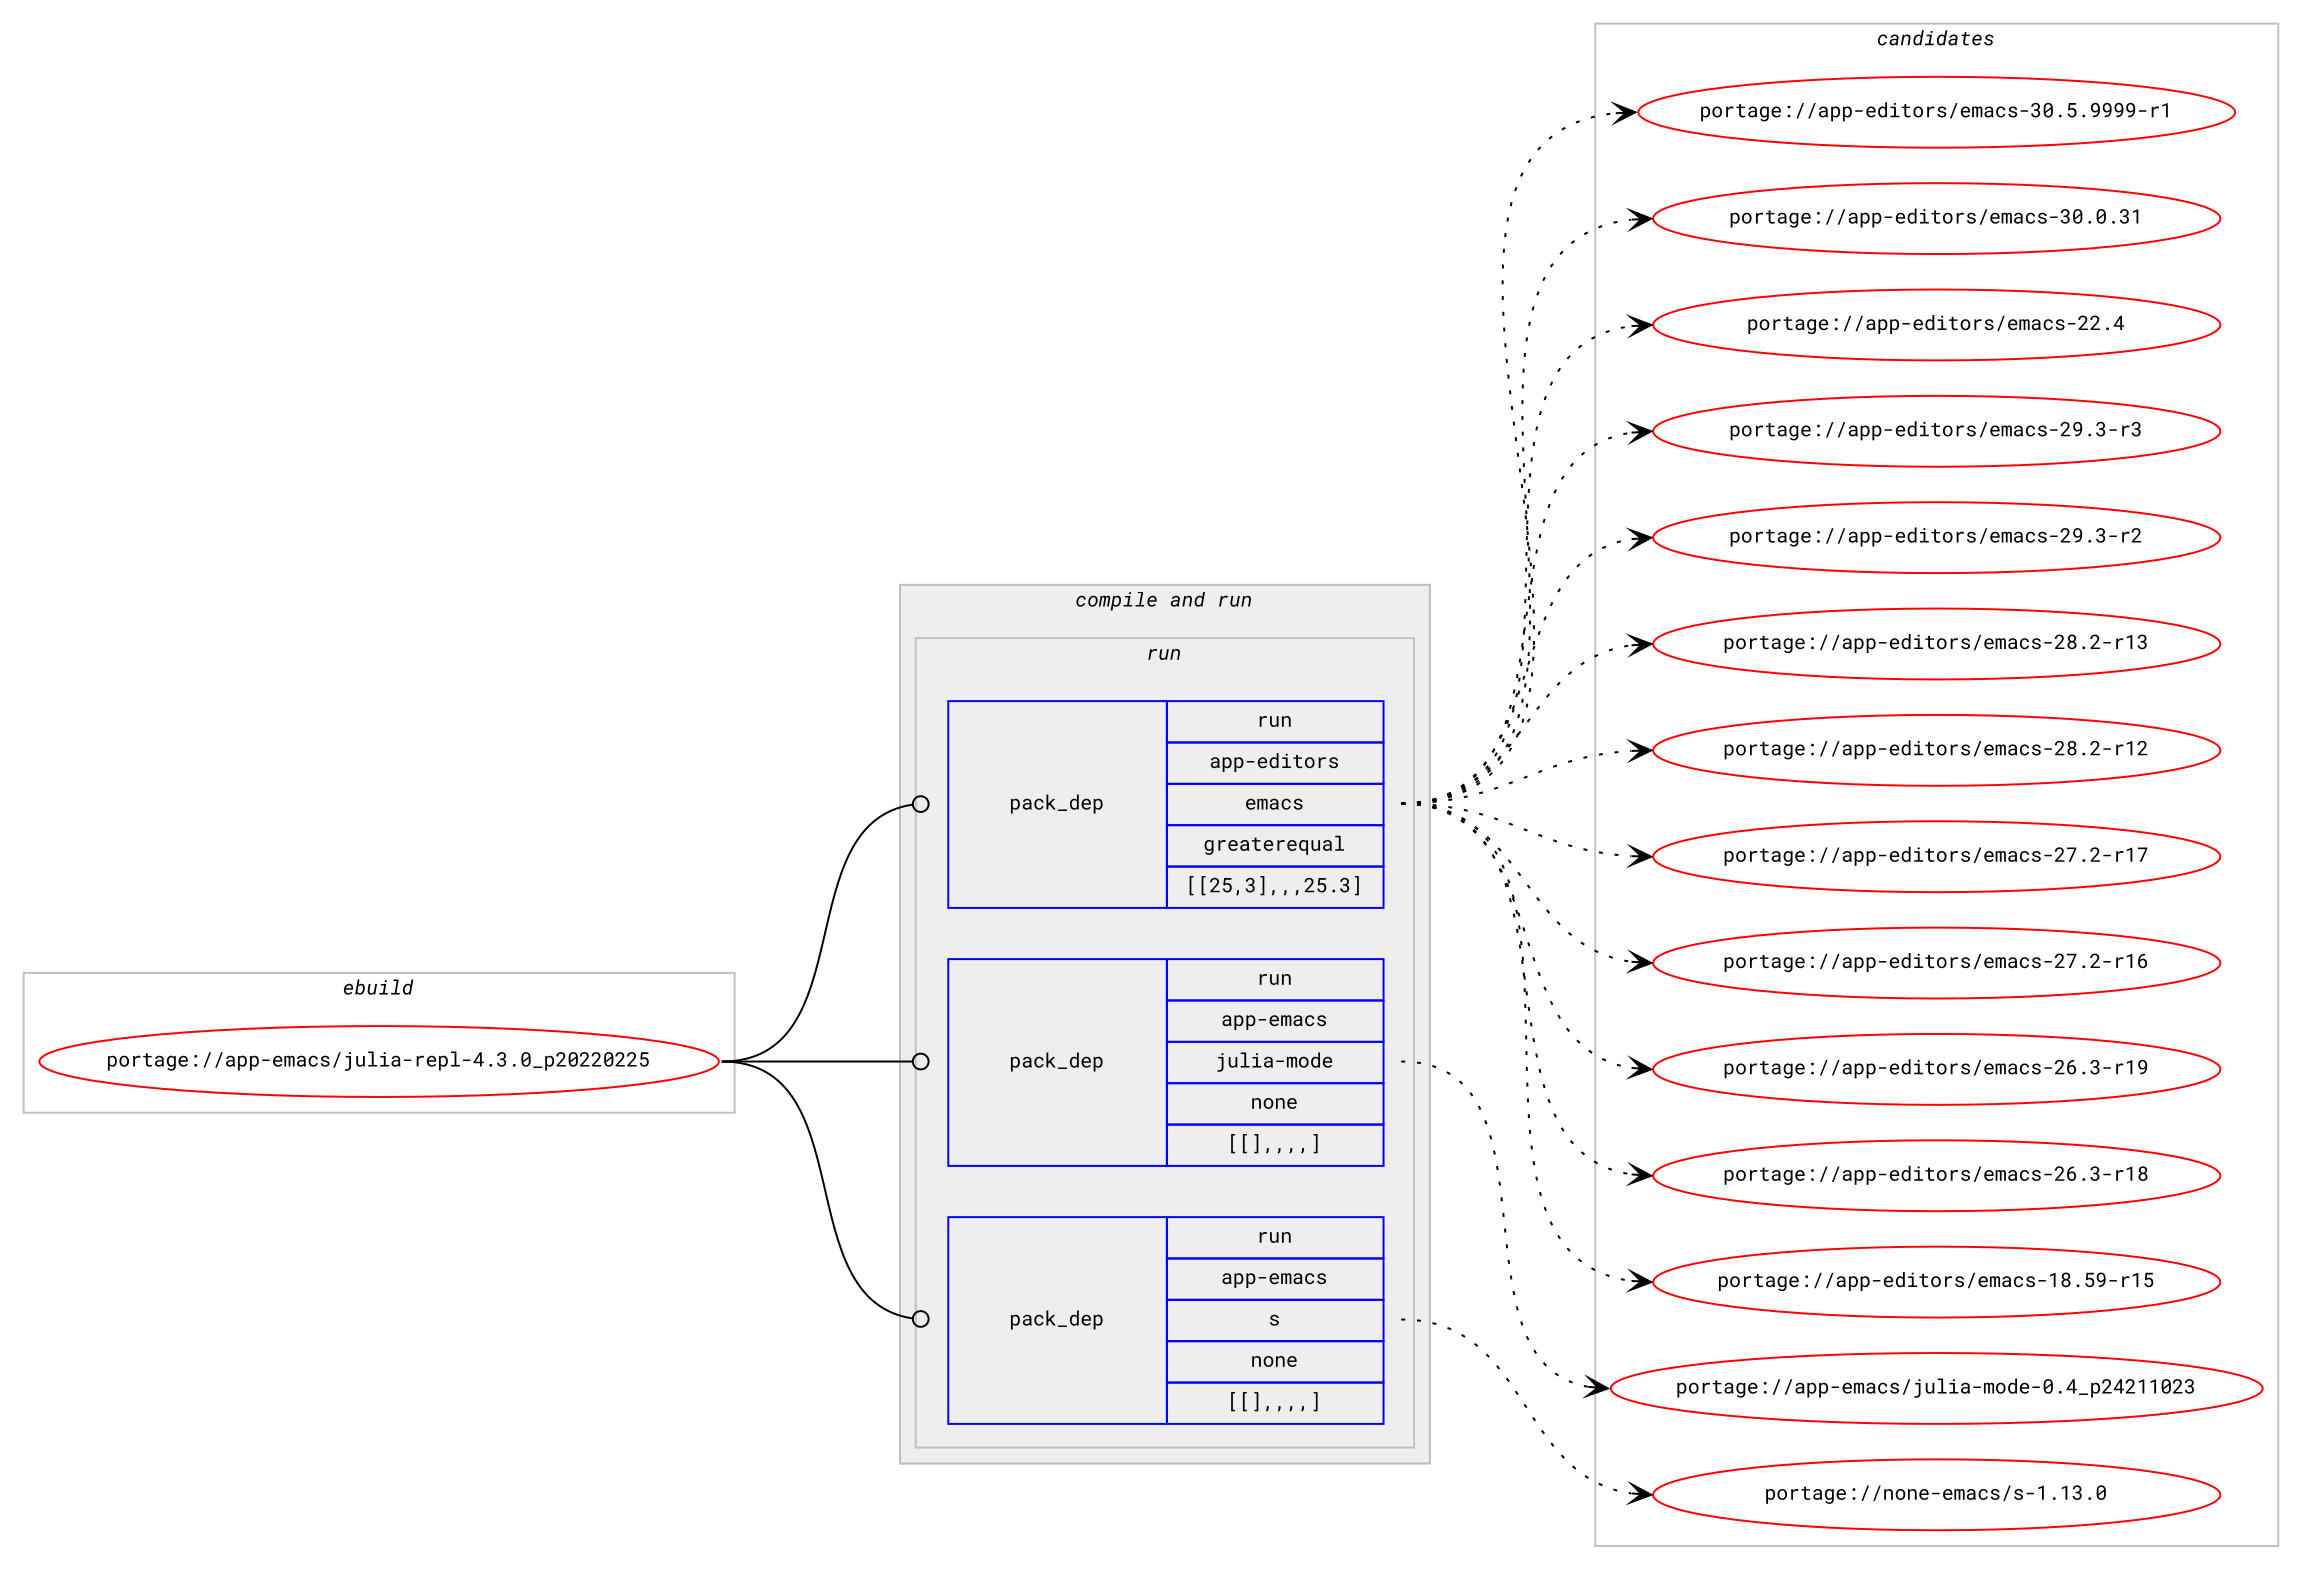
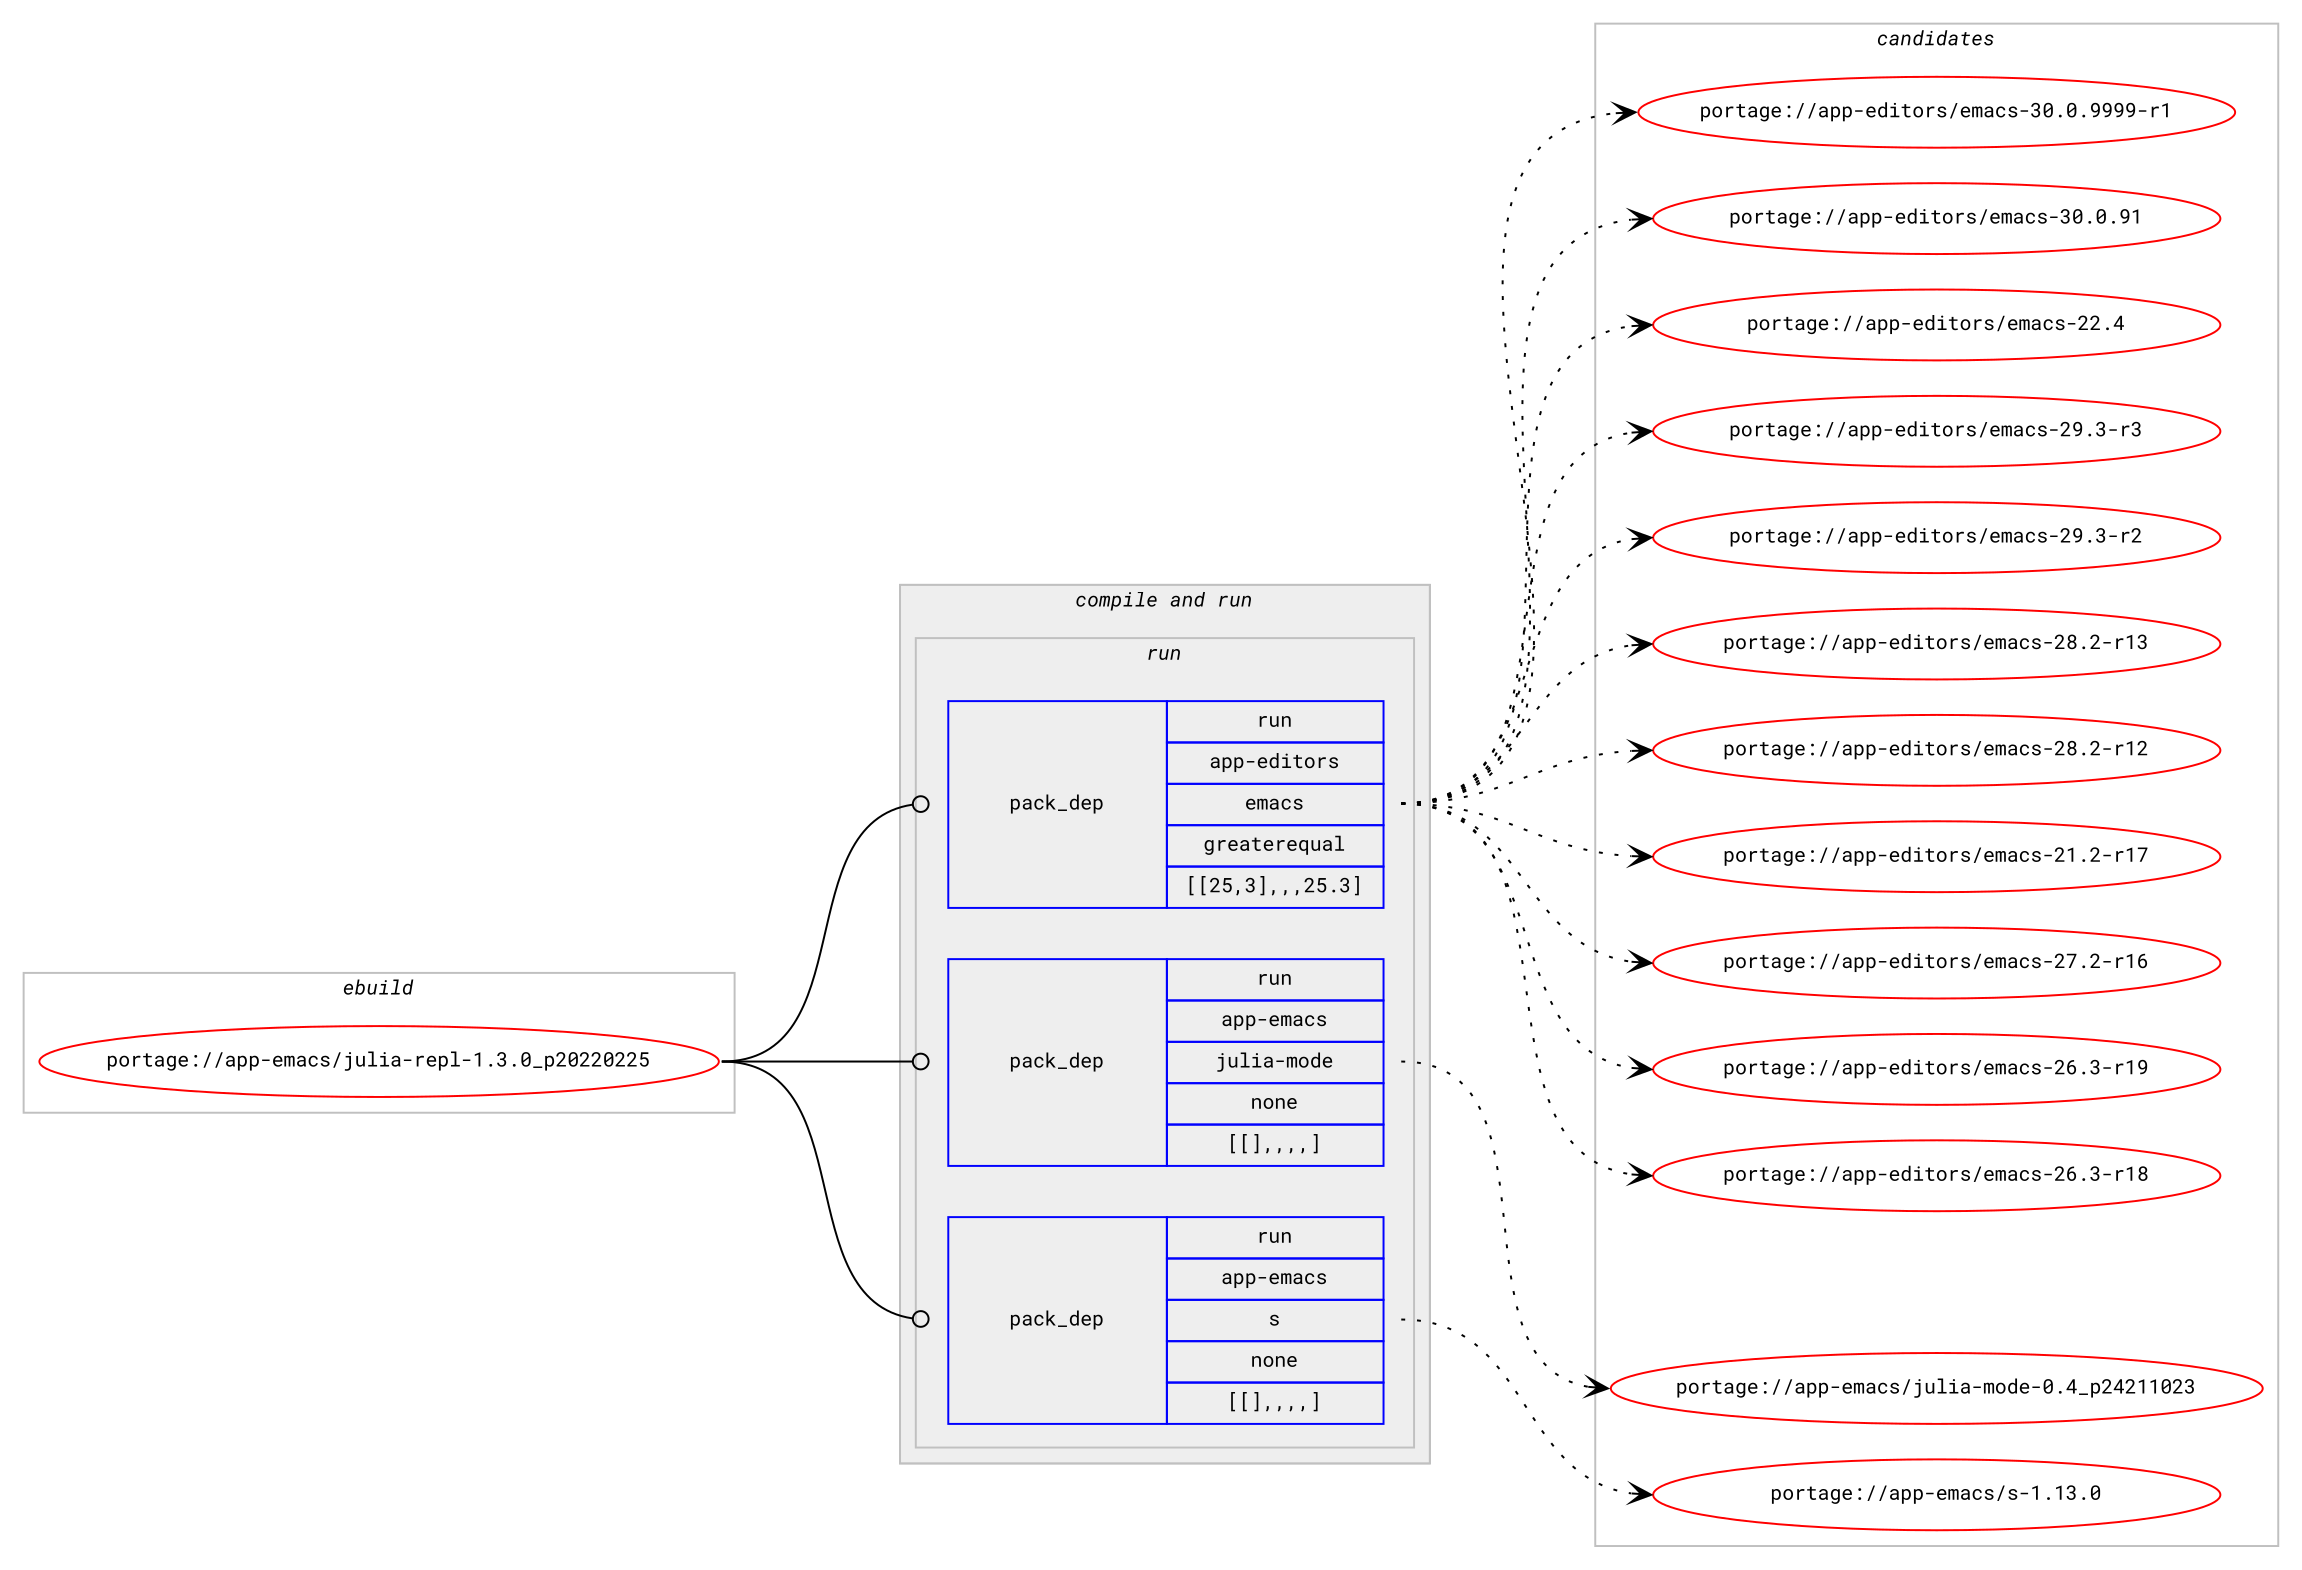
(1937, 112) -> (1937, 112)
(1937, 219) -> (1937, 219)
(1937, 857) -> (1937, 857)
(379, 1062) -> (379, 1062)
(1937, 1282) -> none
(1937, 1495) -> (1937, 1495)
